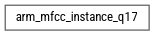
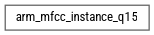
(77, 18) -> (77, 18)
